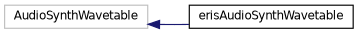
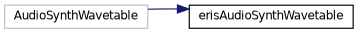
(174, 25) -> (163, 9)
